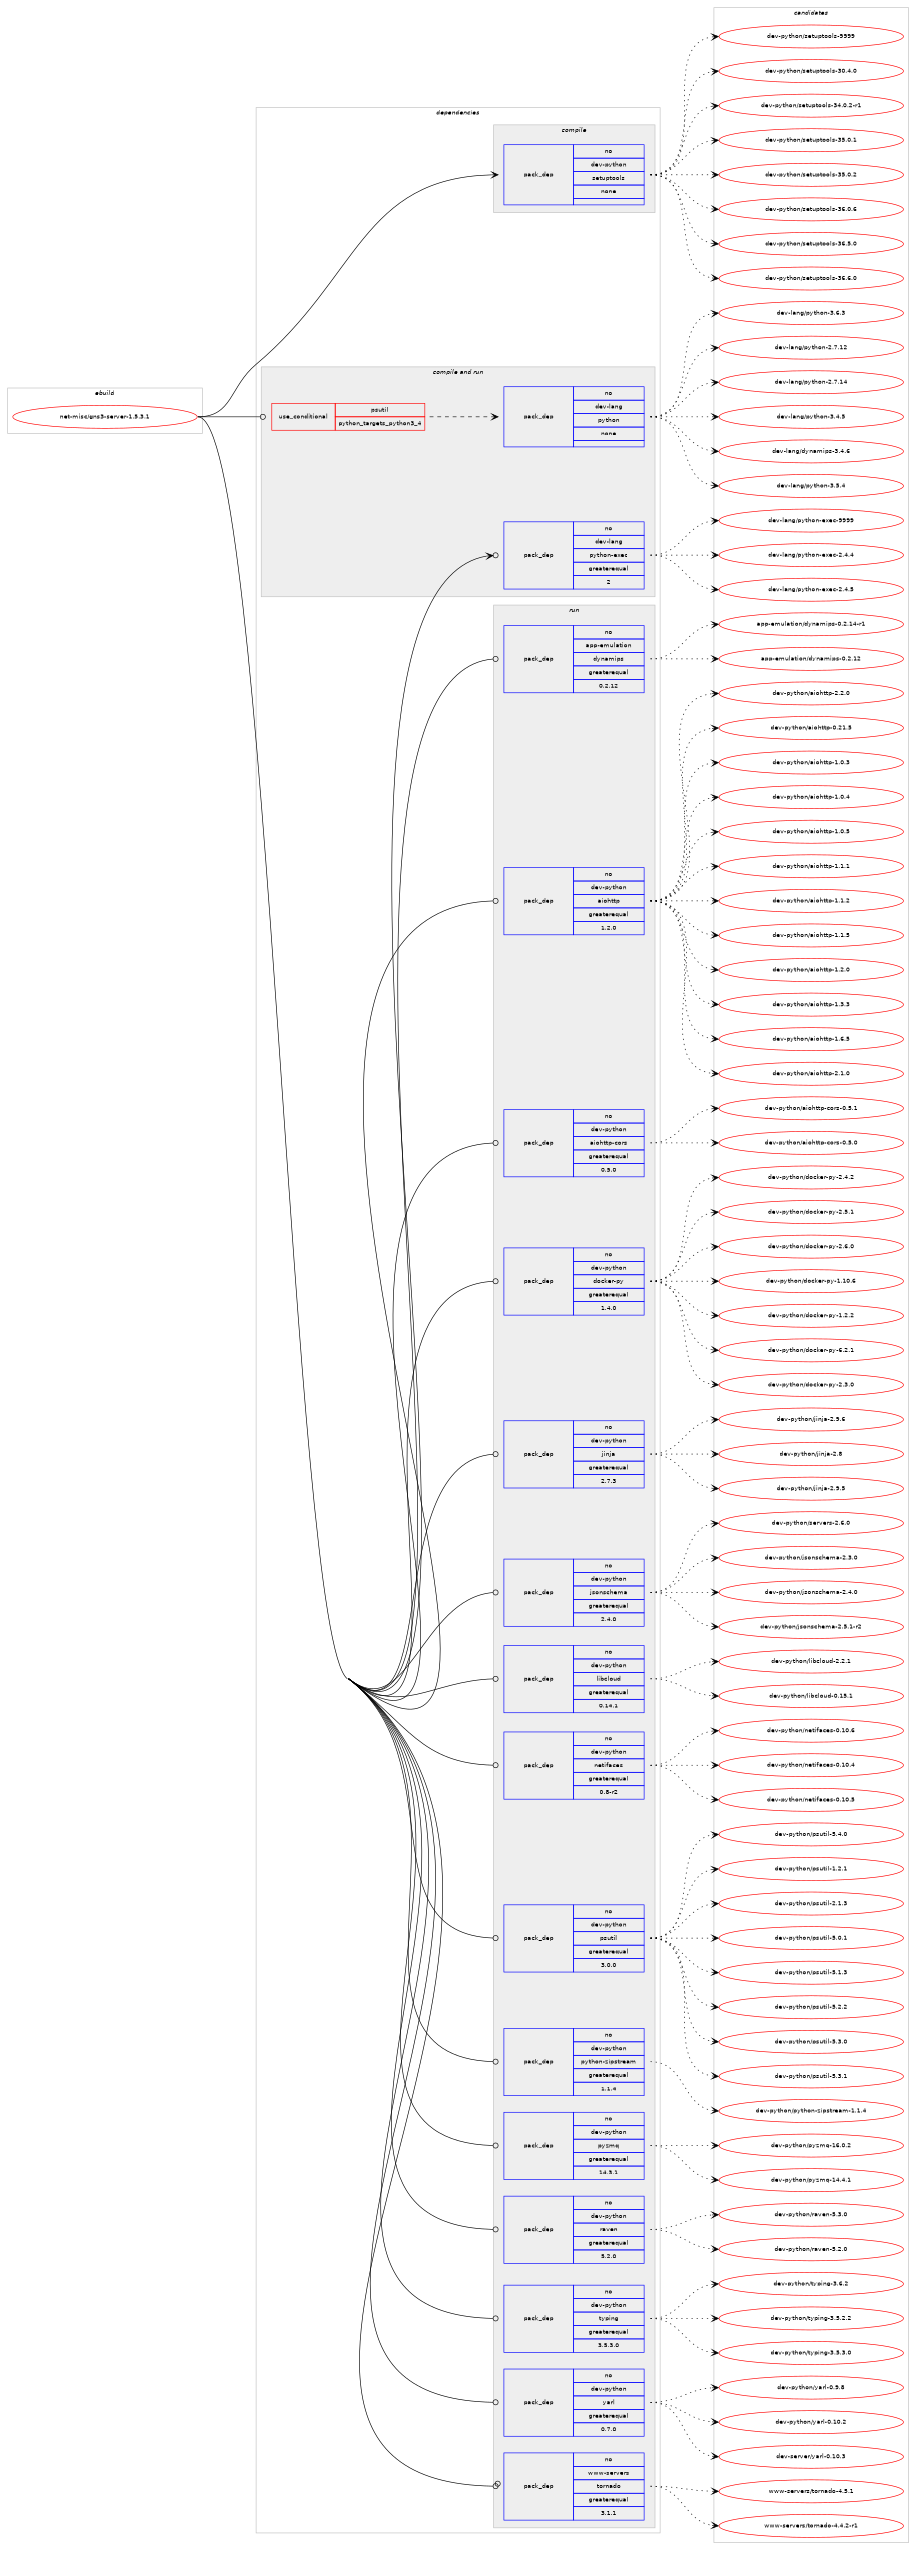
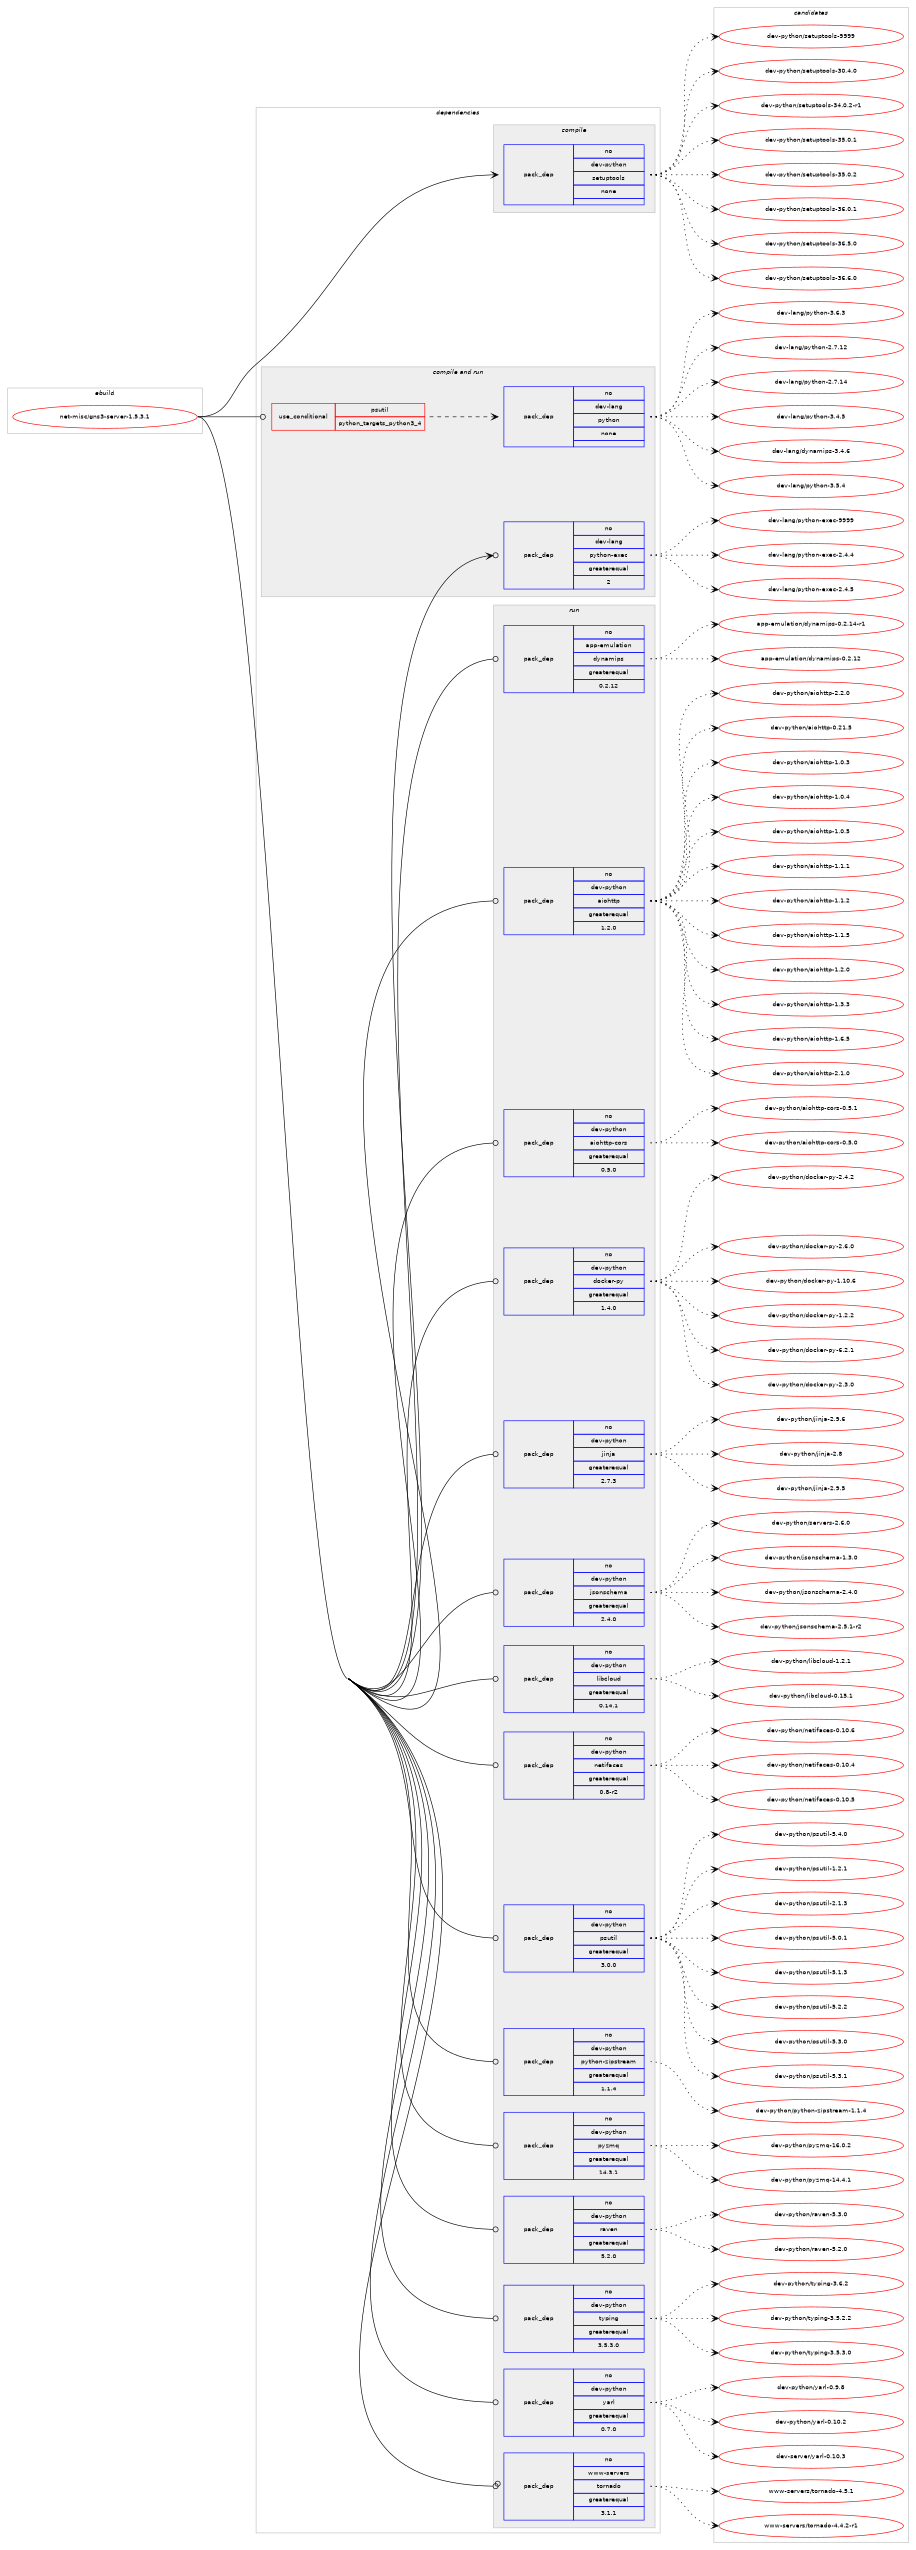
(811, 209) -> (811, 209)
(811, 1212) -> none
(811, 1558) -> (811, 1558)
(811, 1662) -> (811, 1662)
